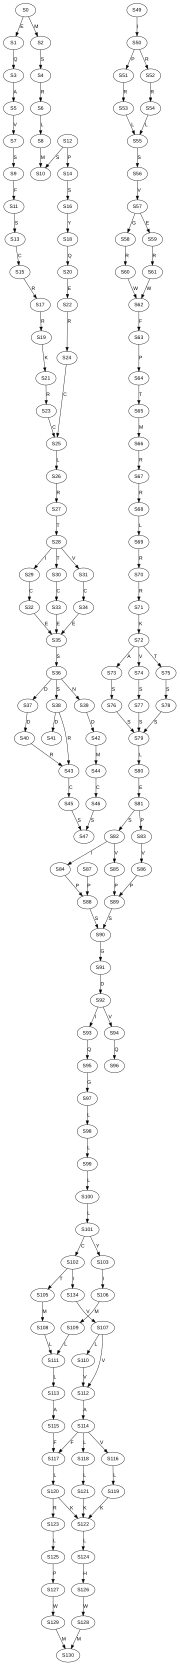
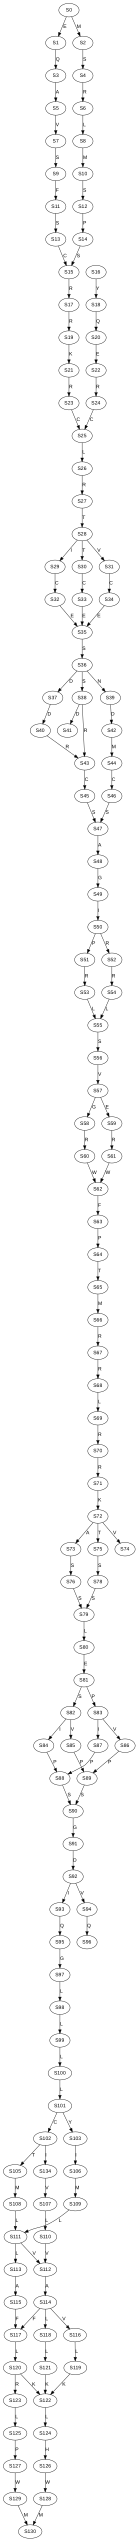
(55, 156) -> (83, 188)
(68, 188) -> (77, 254)
(139, 706) -> none
none -> (98, 862)
(100, 1360) -> (29, 2252)
none -> (98, 1727)
